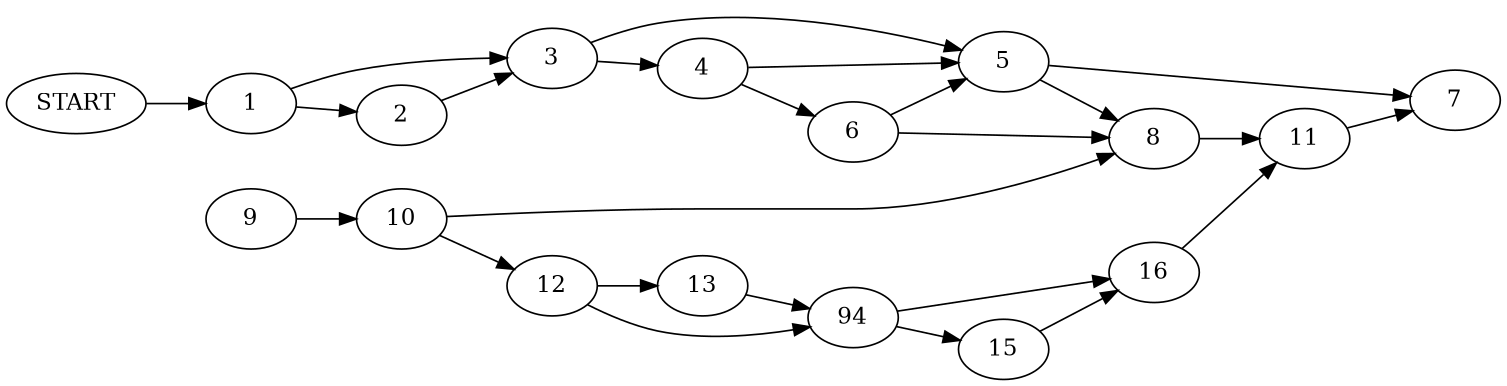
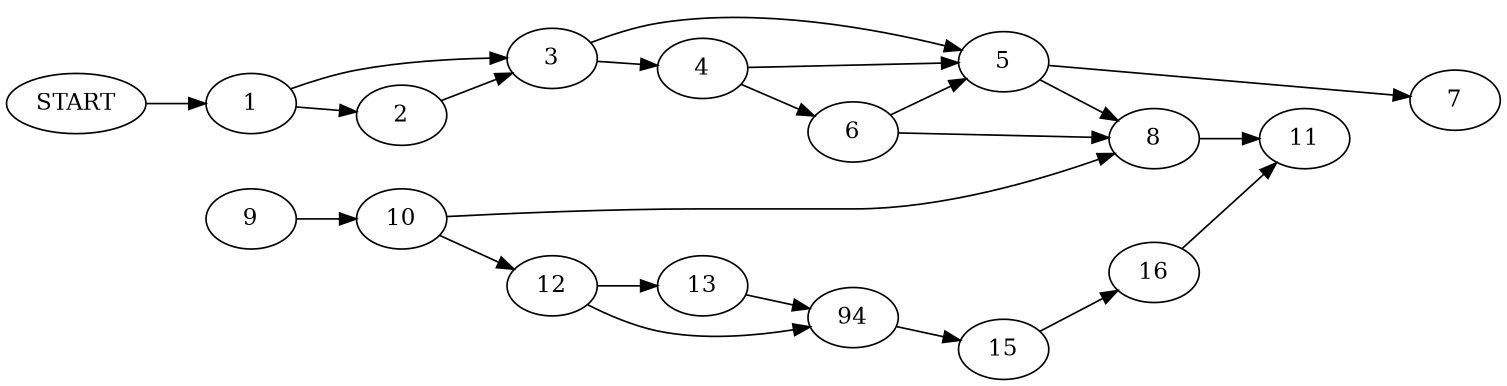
(1372, 122) -> none
(995, 296) -> none
